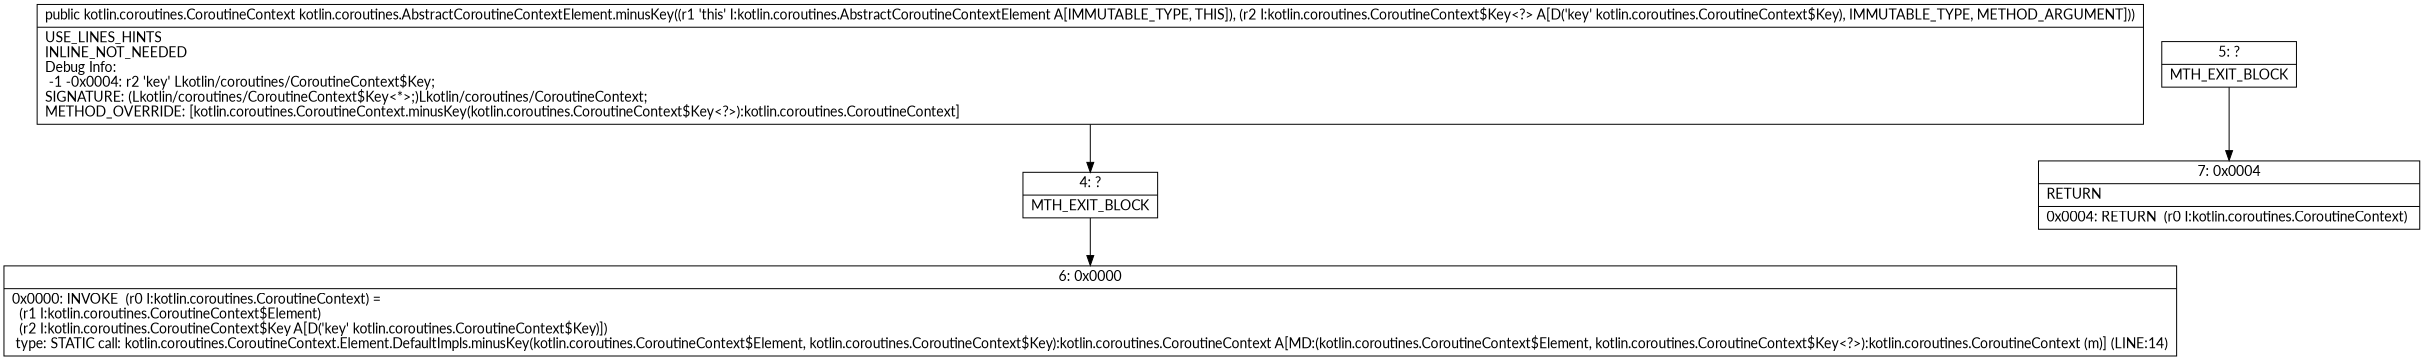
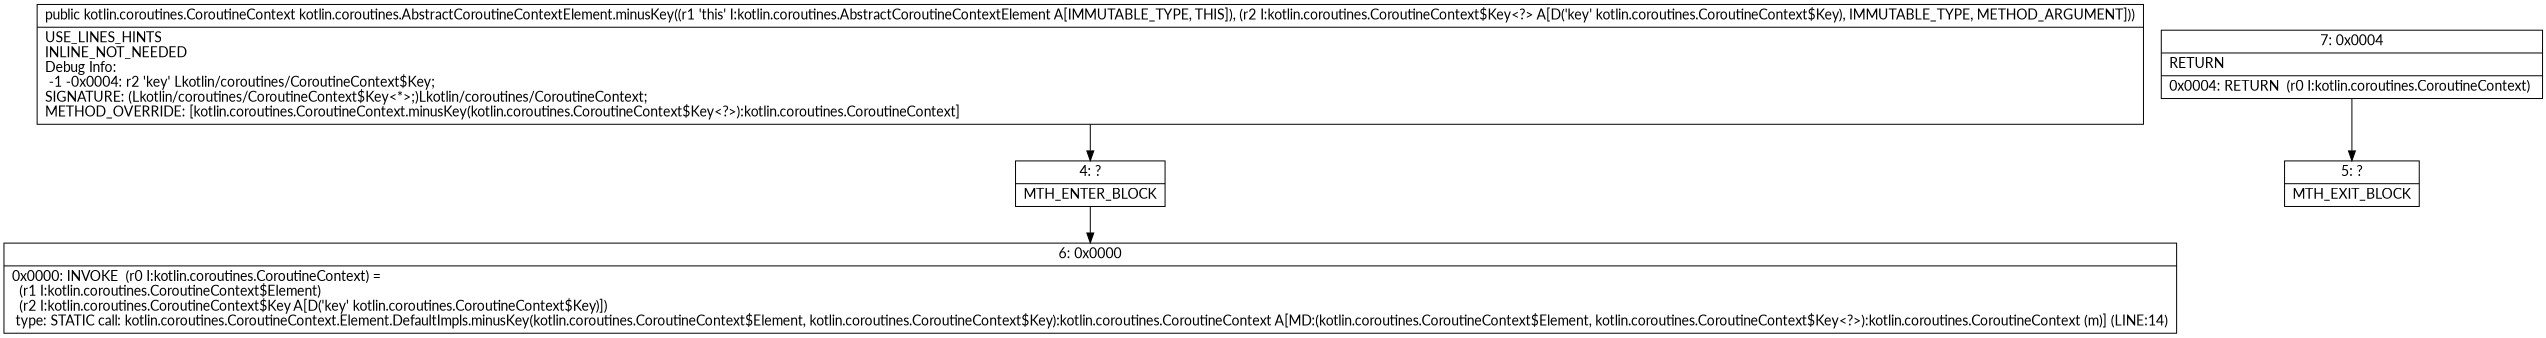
(2229, 119) -> (2352, 125)
(1090, 206) -> (1090, 195)
